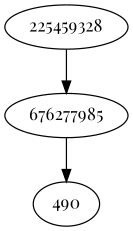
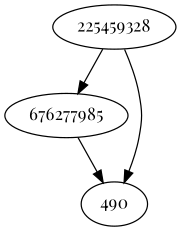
none -> (141, 110)
